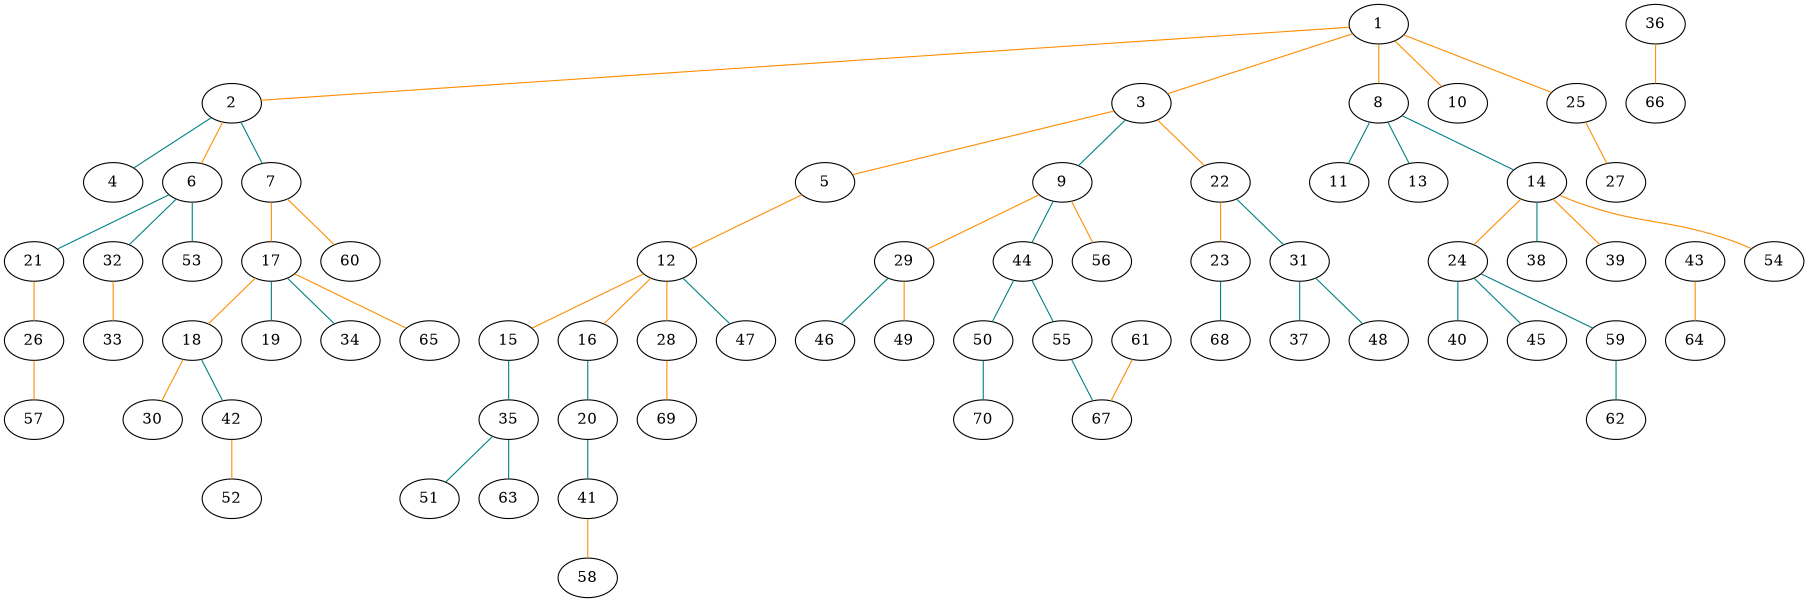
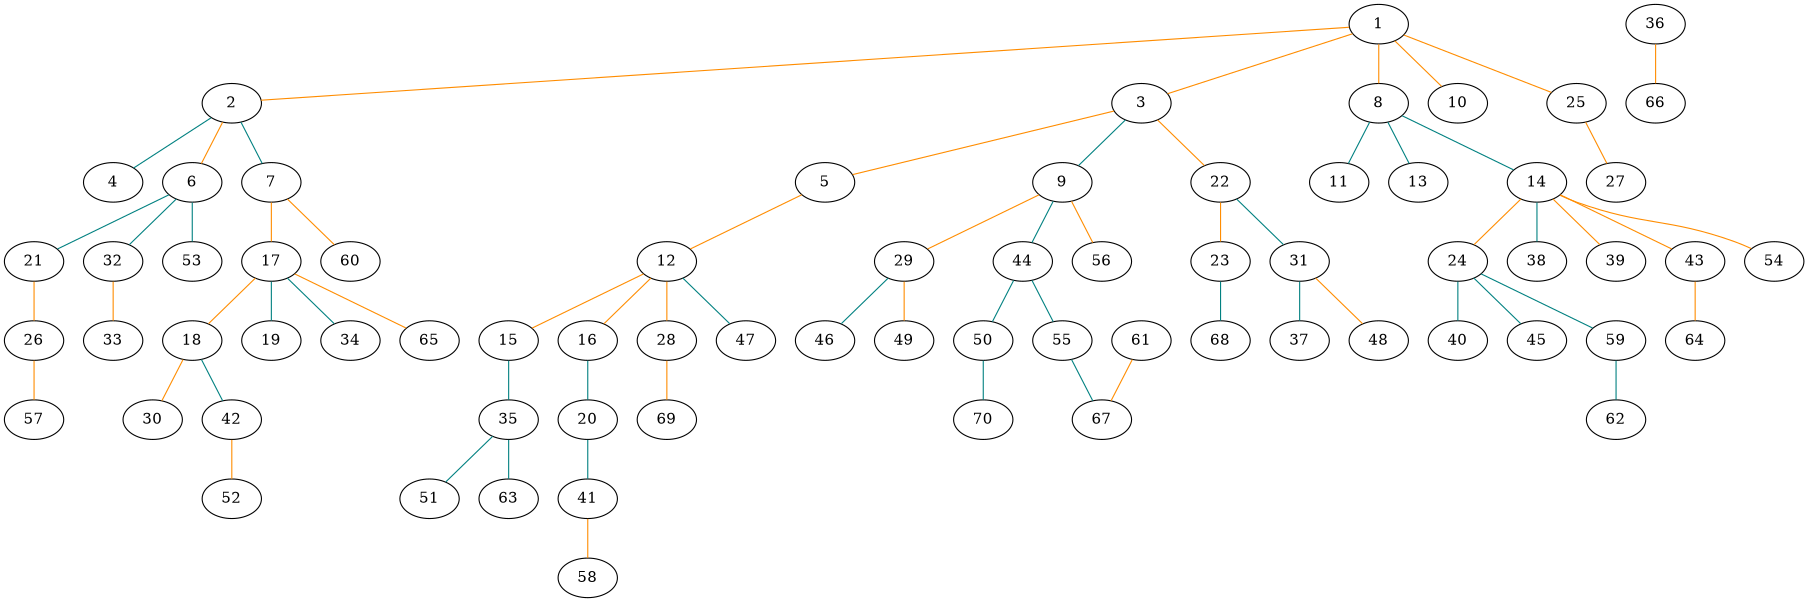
none -> (1616, 222)
(1339, 301) -> (1339, 301)
